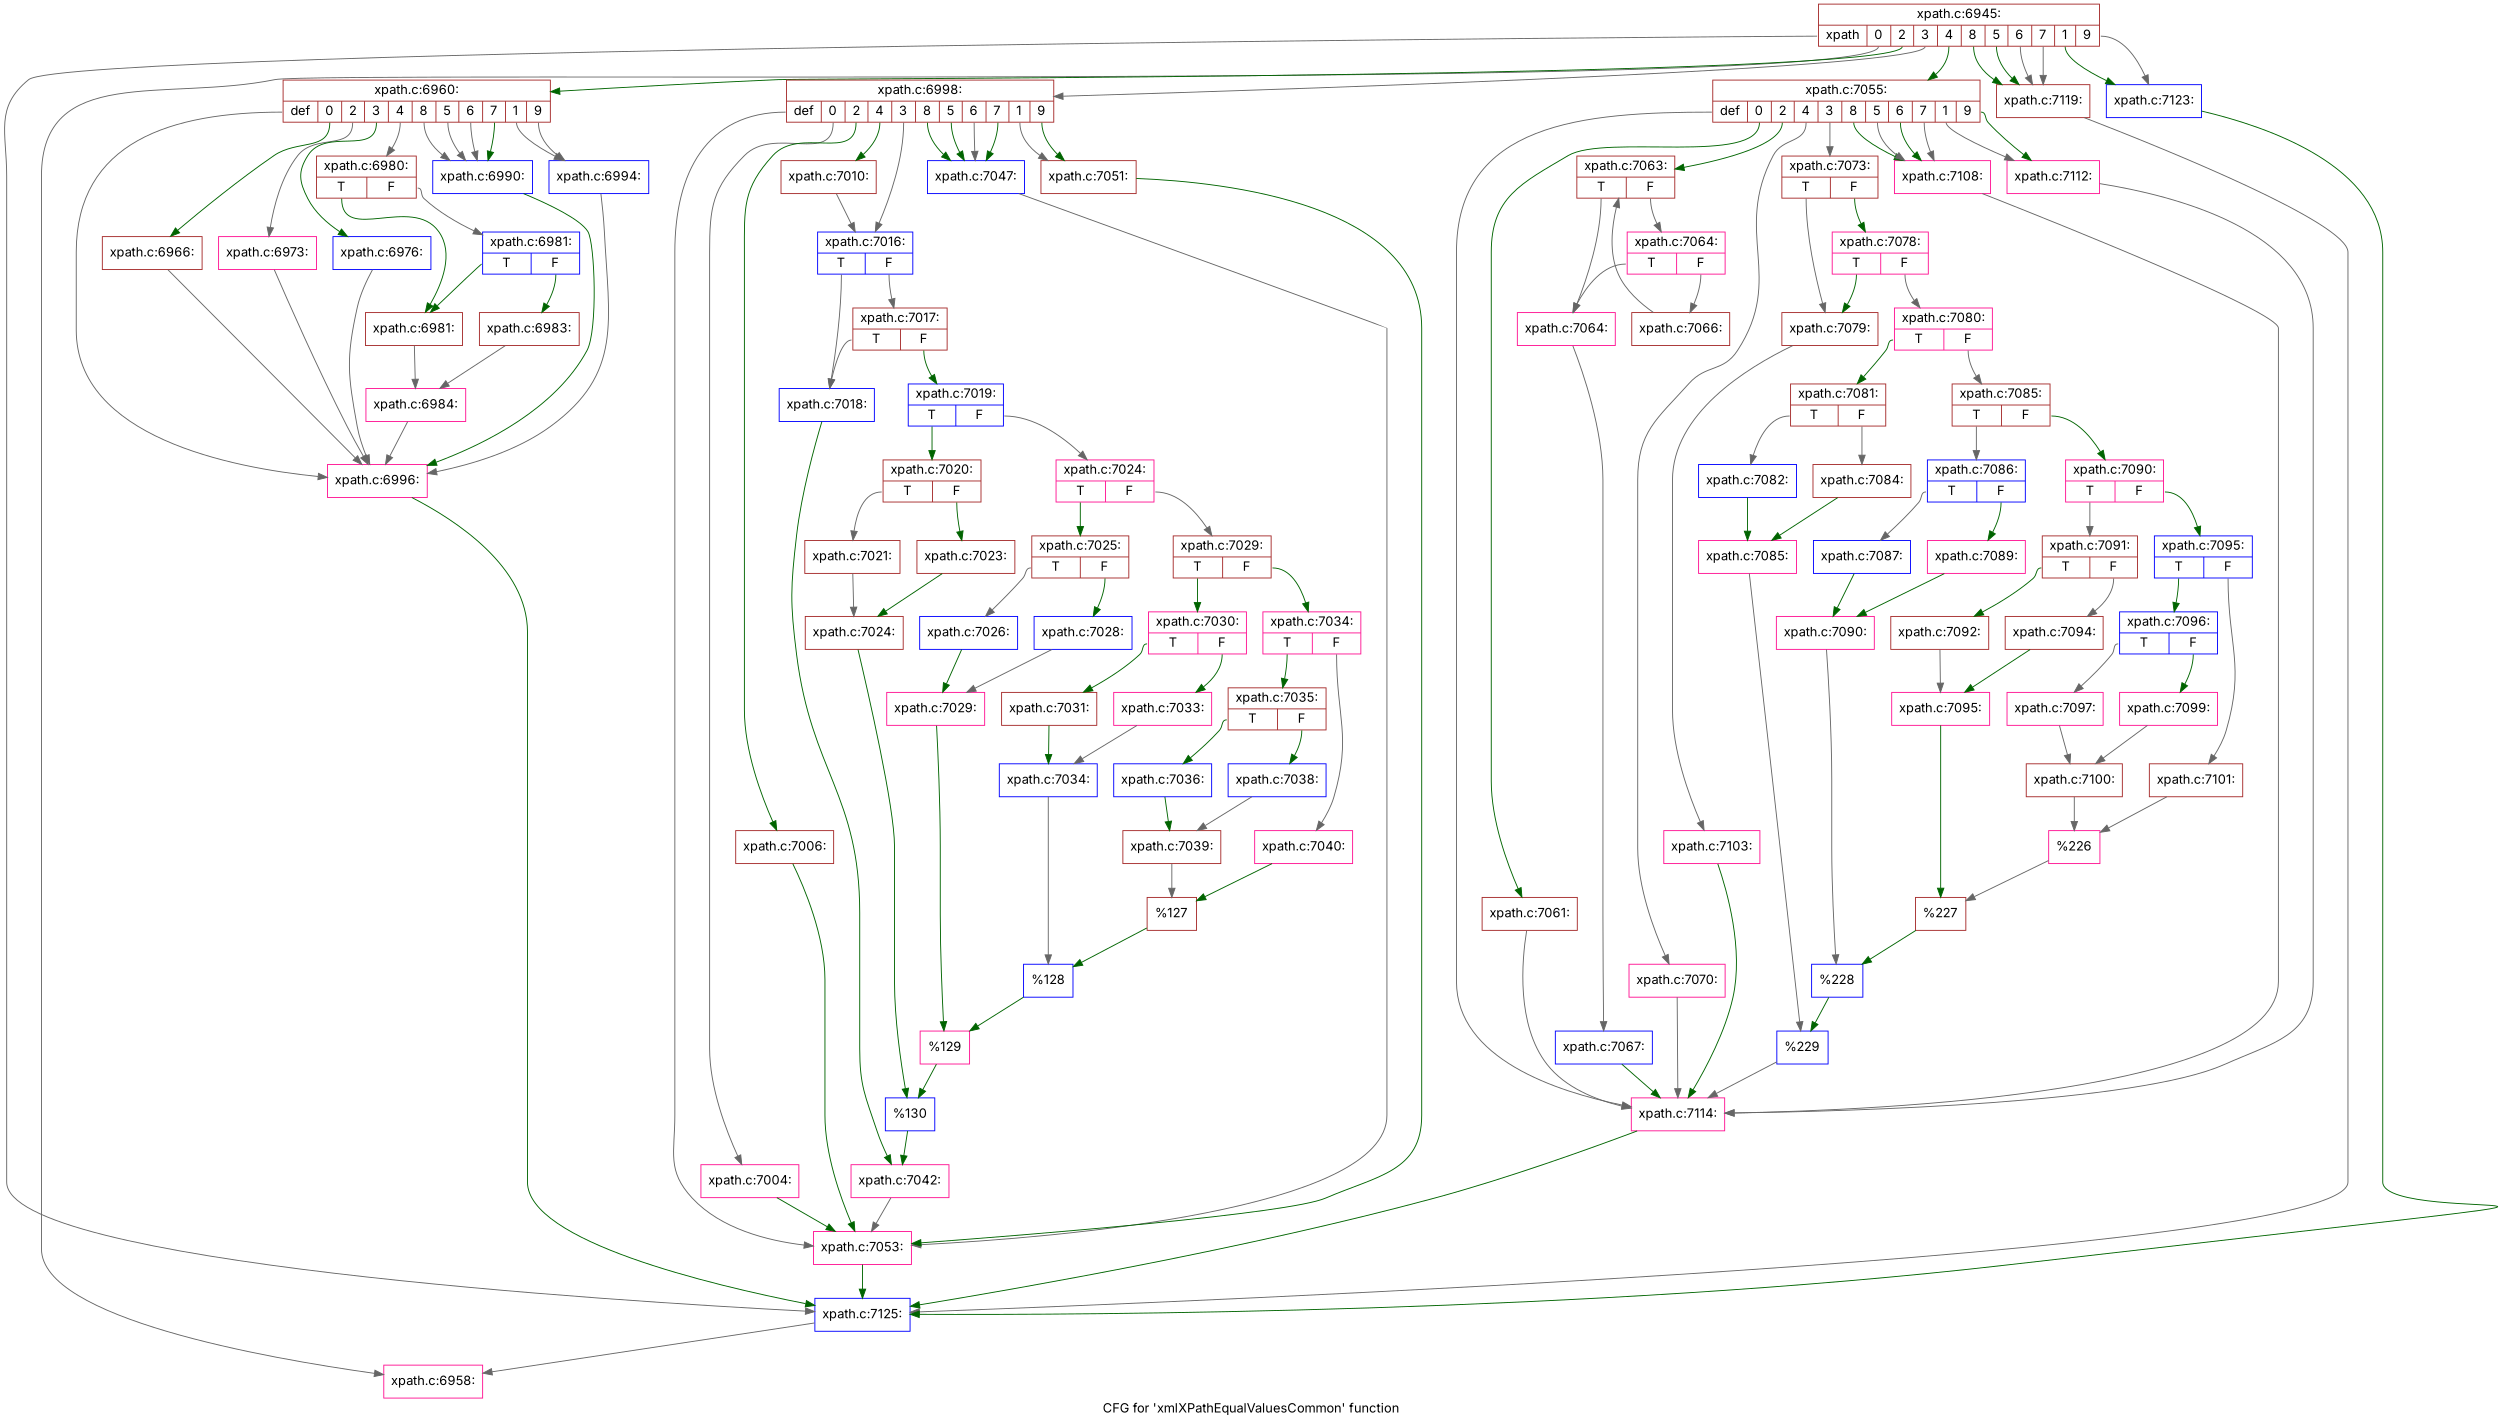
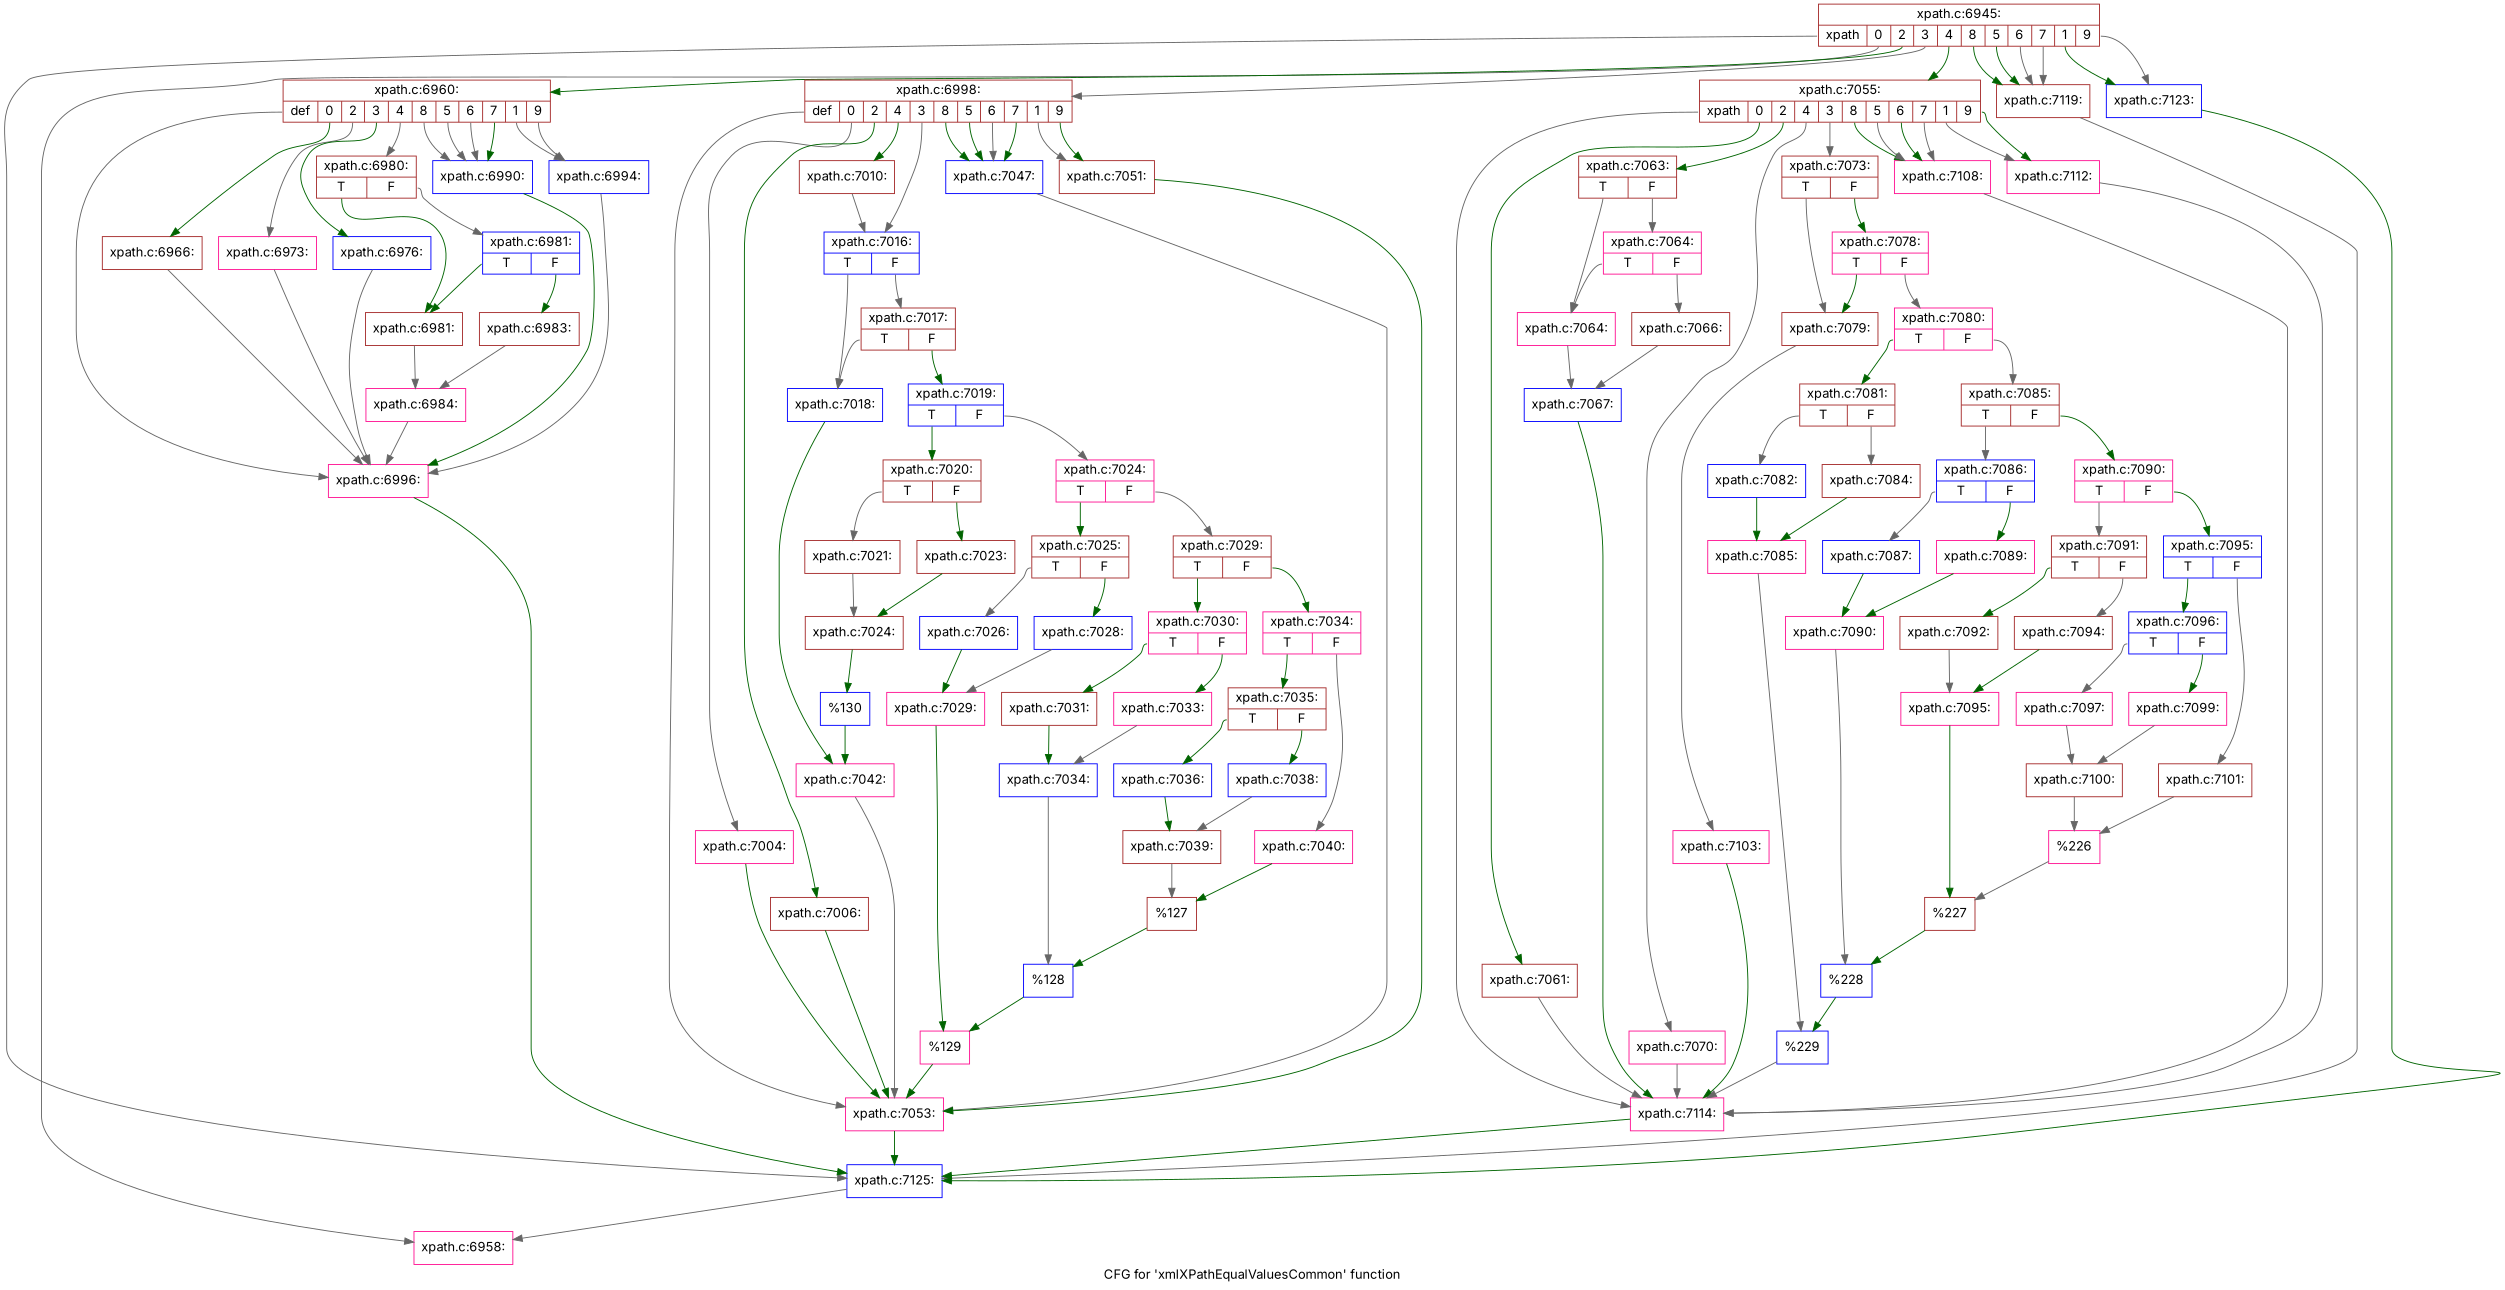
(1730, 111) -> (1724, 111)
(1618, 272) -> (1631, 364)
(930, 1077) -> (922, 1077)
